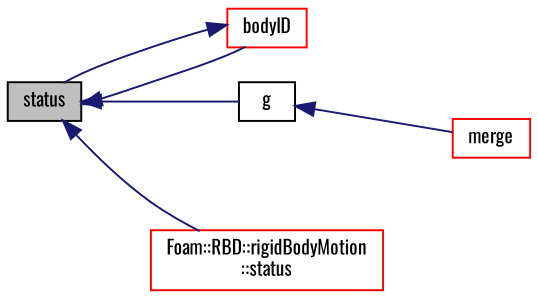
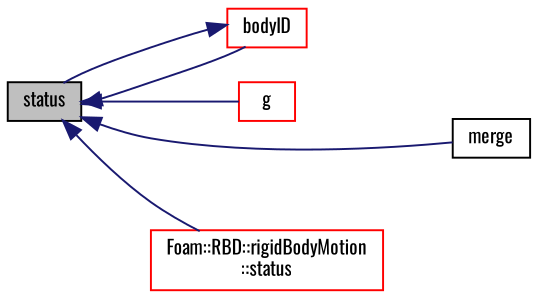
(267, 102) -> (267, 102)
(383, 121) -> (275, 149)
(491, 138) -> (491, 138)
